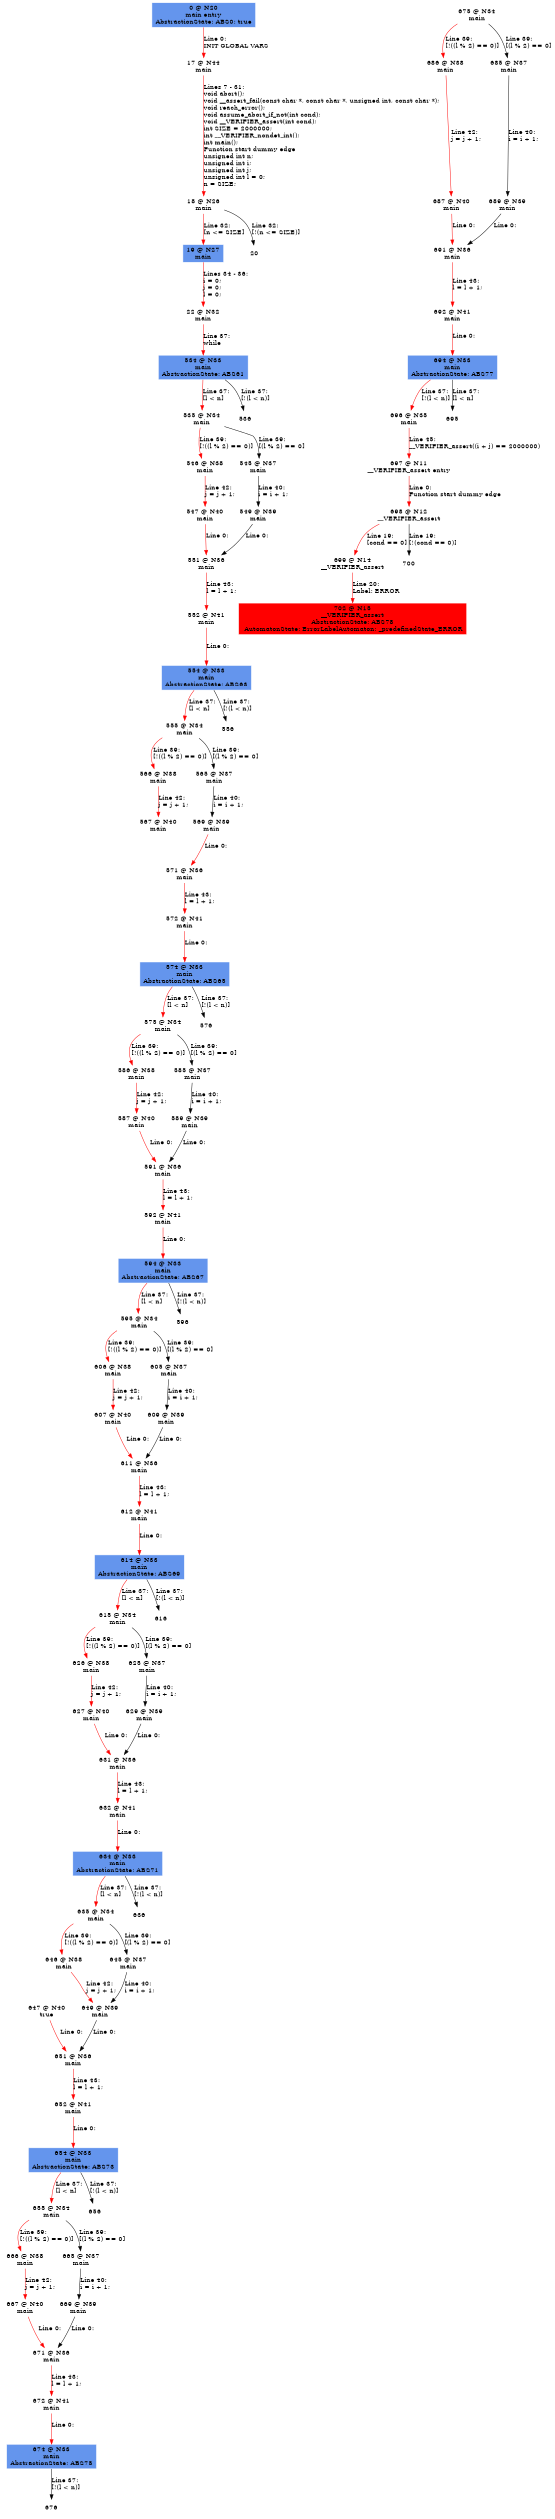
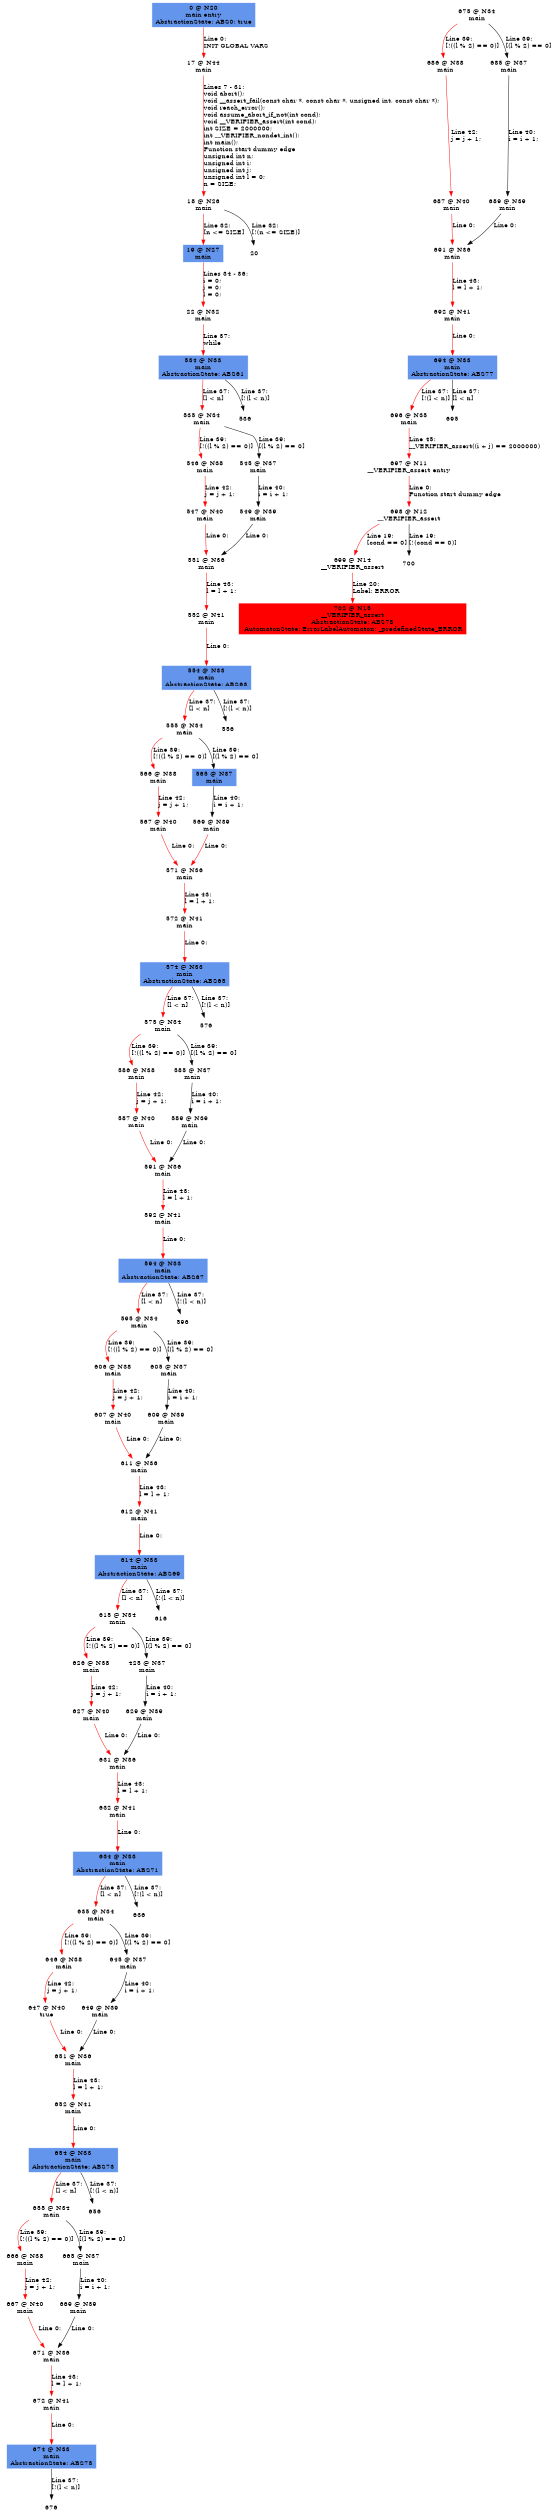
(214, 777) -> (214, 777)
none -> (167, 848)
(147, 1667) -> (147, 1667)
(81, 1985) -> (46, 1984)
